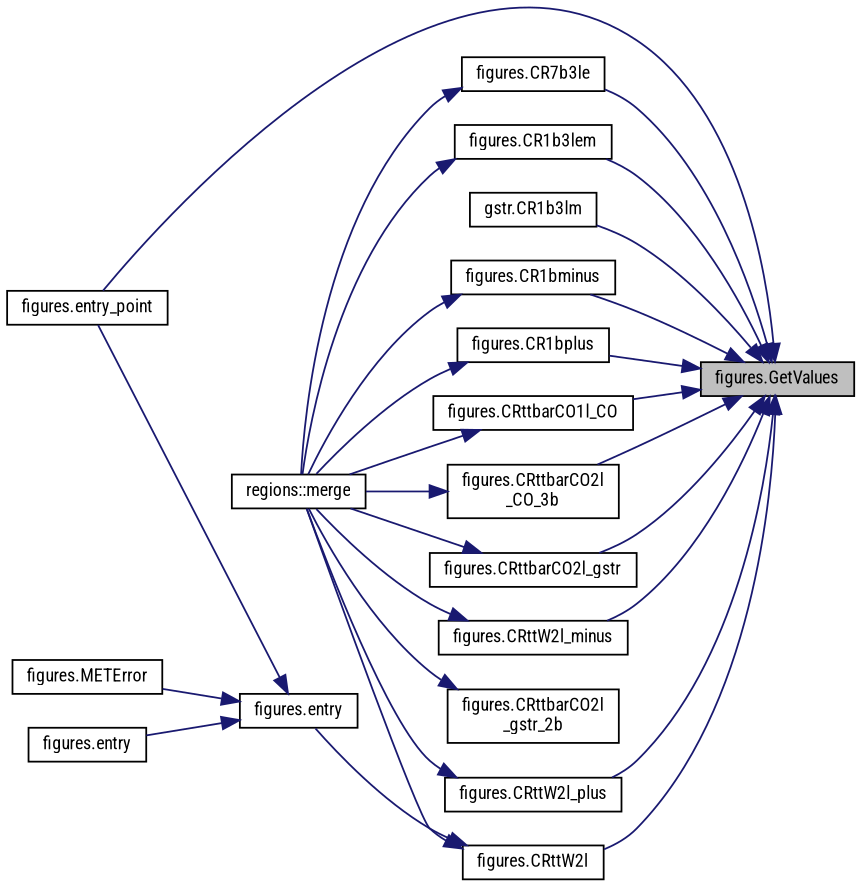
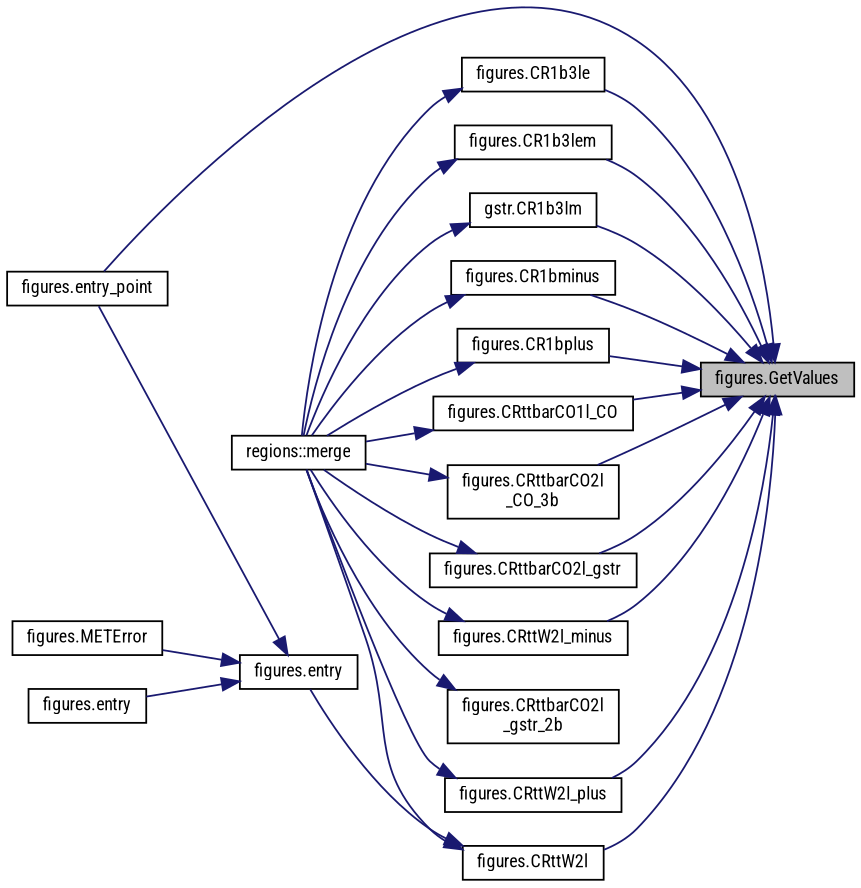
(533, 74) -> (533, 75)
none -> (363, 320)
